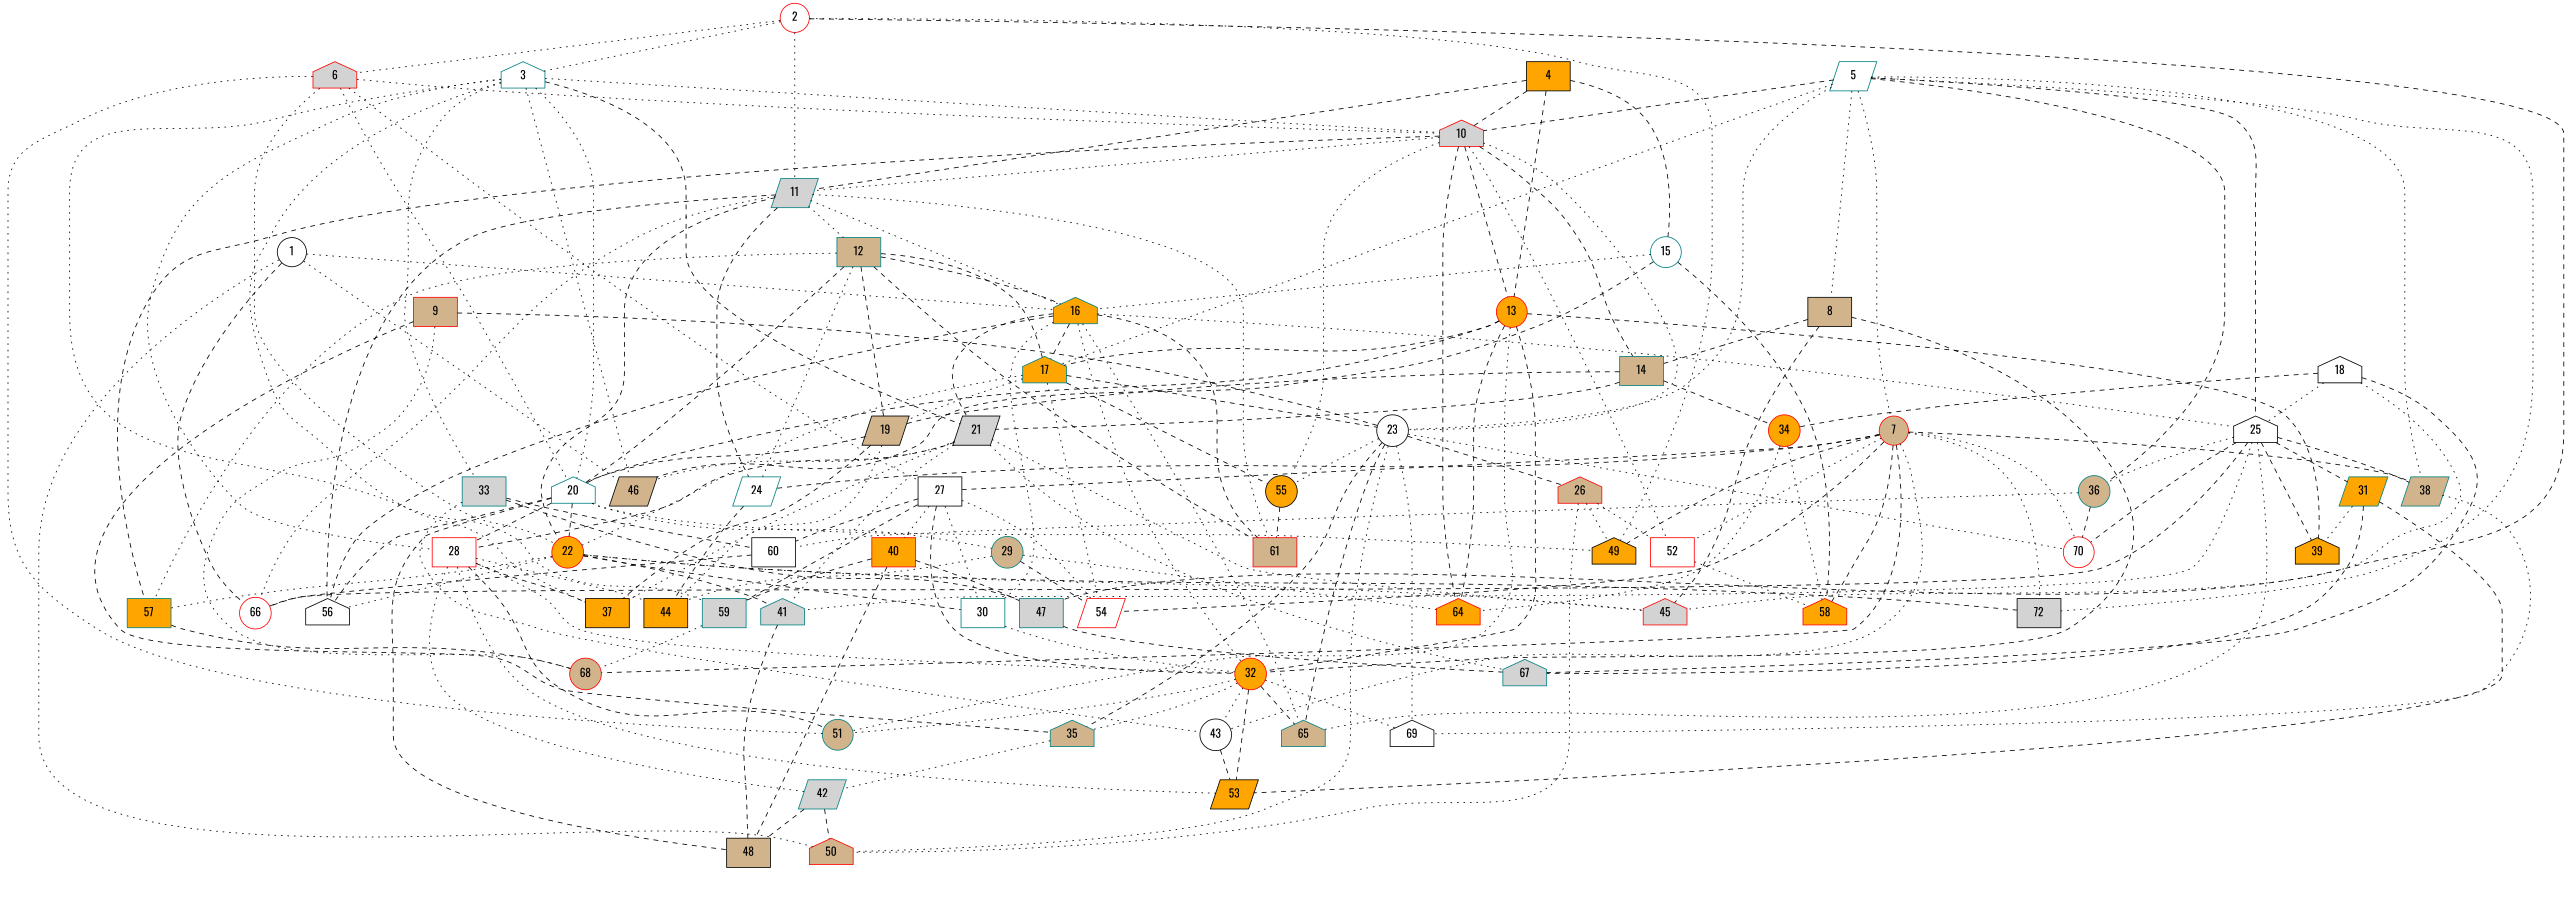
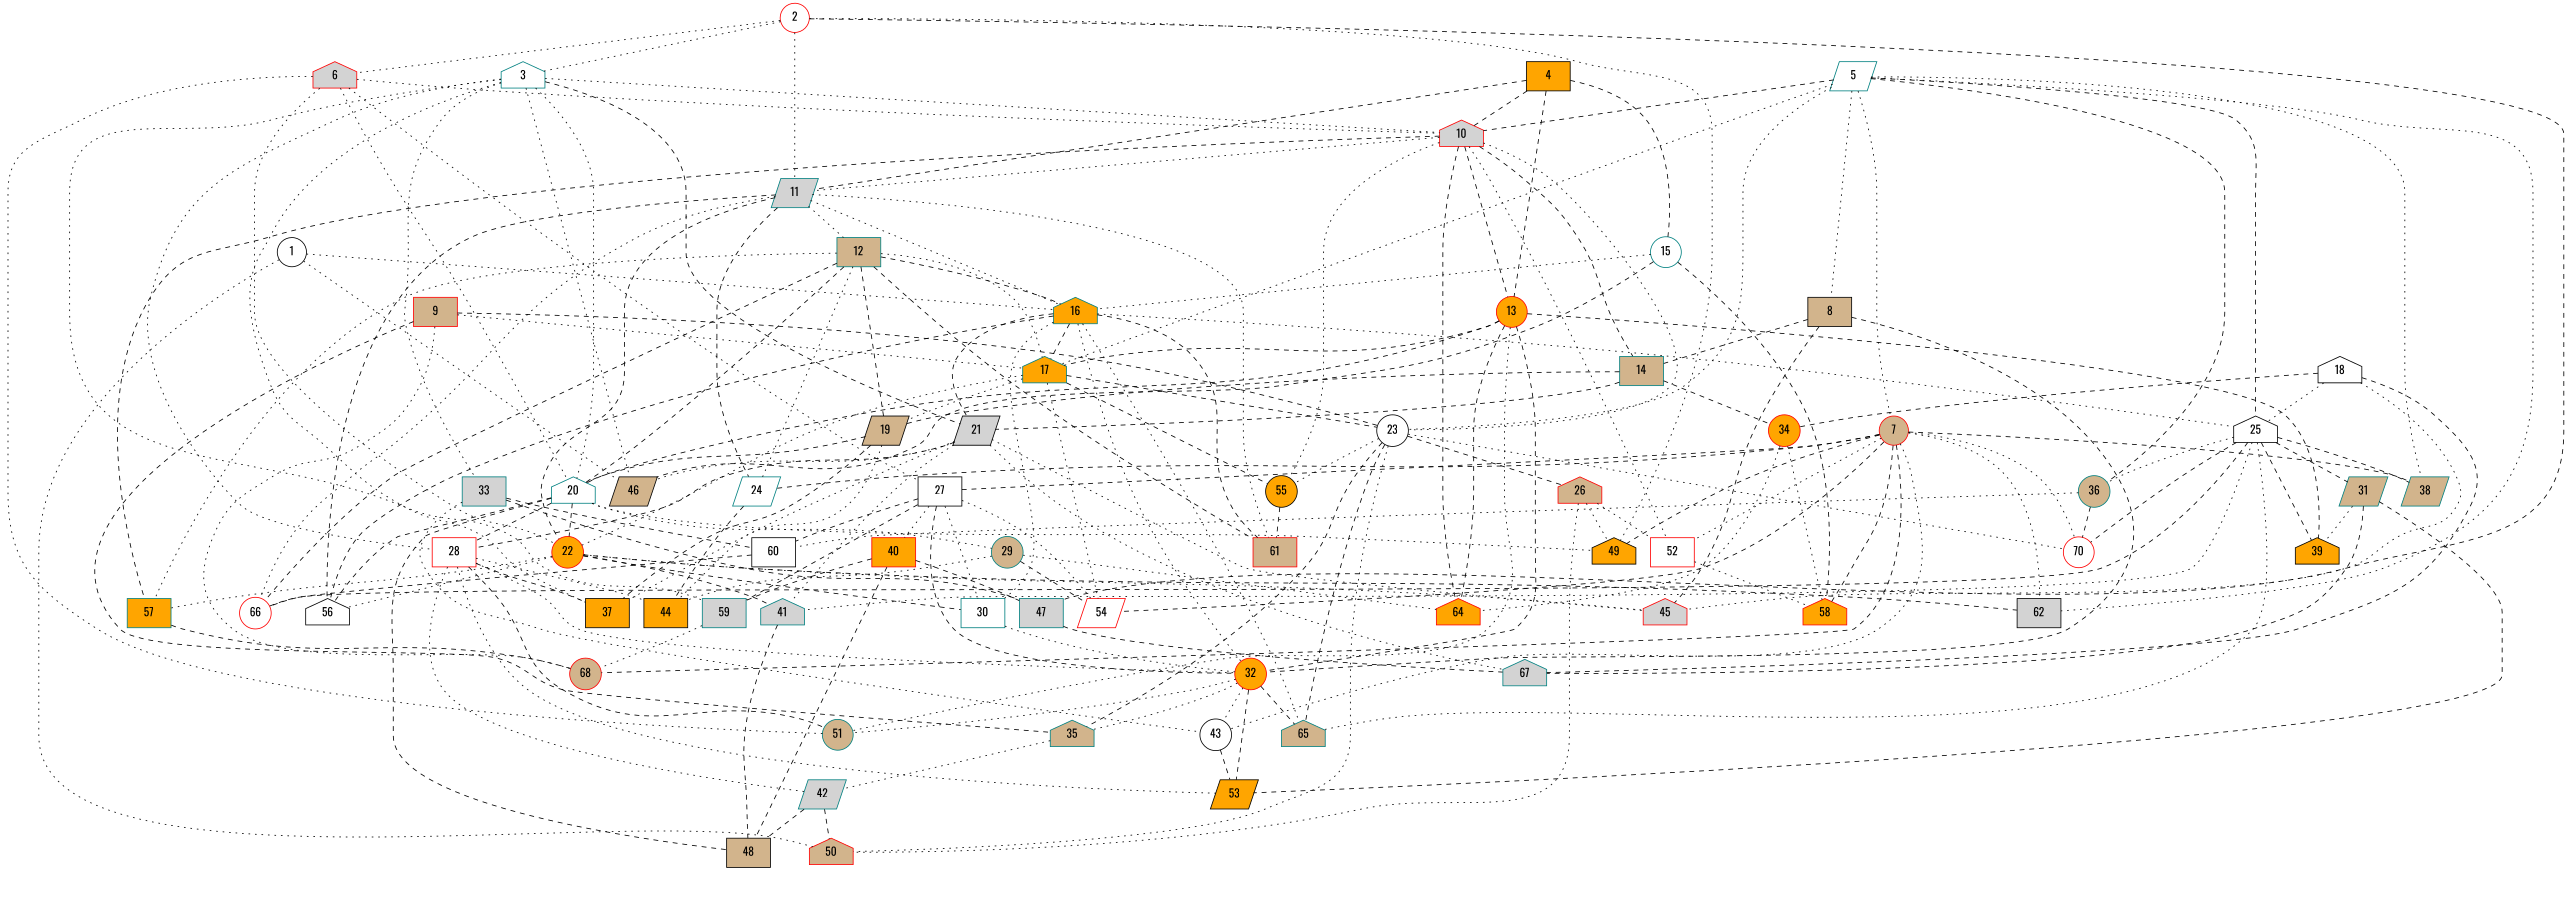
(958, 268) -> (958, 268)
none -> (740, 341)
(181, 416) -> (534, 407)
(2363, 491) -> (2363, 491)
(2039, 613) -> (2039, 613)
(1412, 735) -> none
